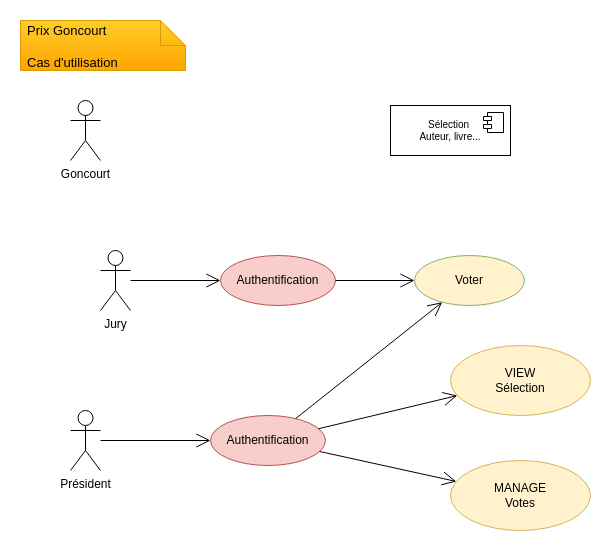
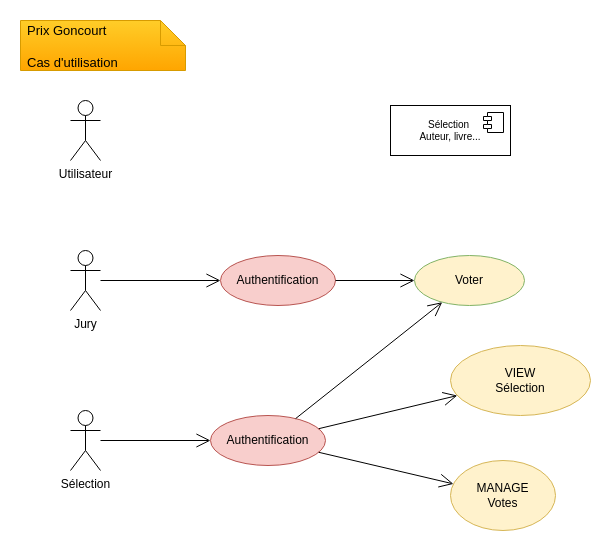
(86, 175) -> (86, 175)
(116, 281) -> (86, 281)
(86, 485) -> (86, 485)
(521, 496) -> (503, 496)
